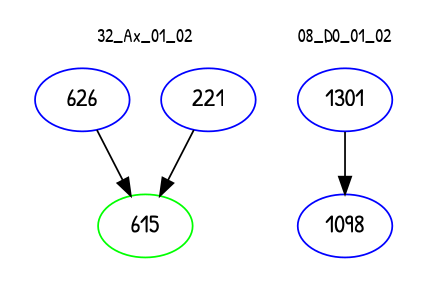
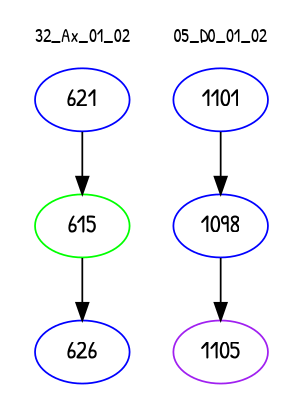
(345, 38) -> (221, 38)
(208, 100) -> (82, 100)
(345, 100) -> (221, 100)
(110, 155) -> (82, 280)
none -> (221, 352)
